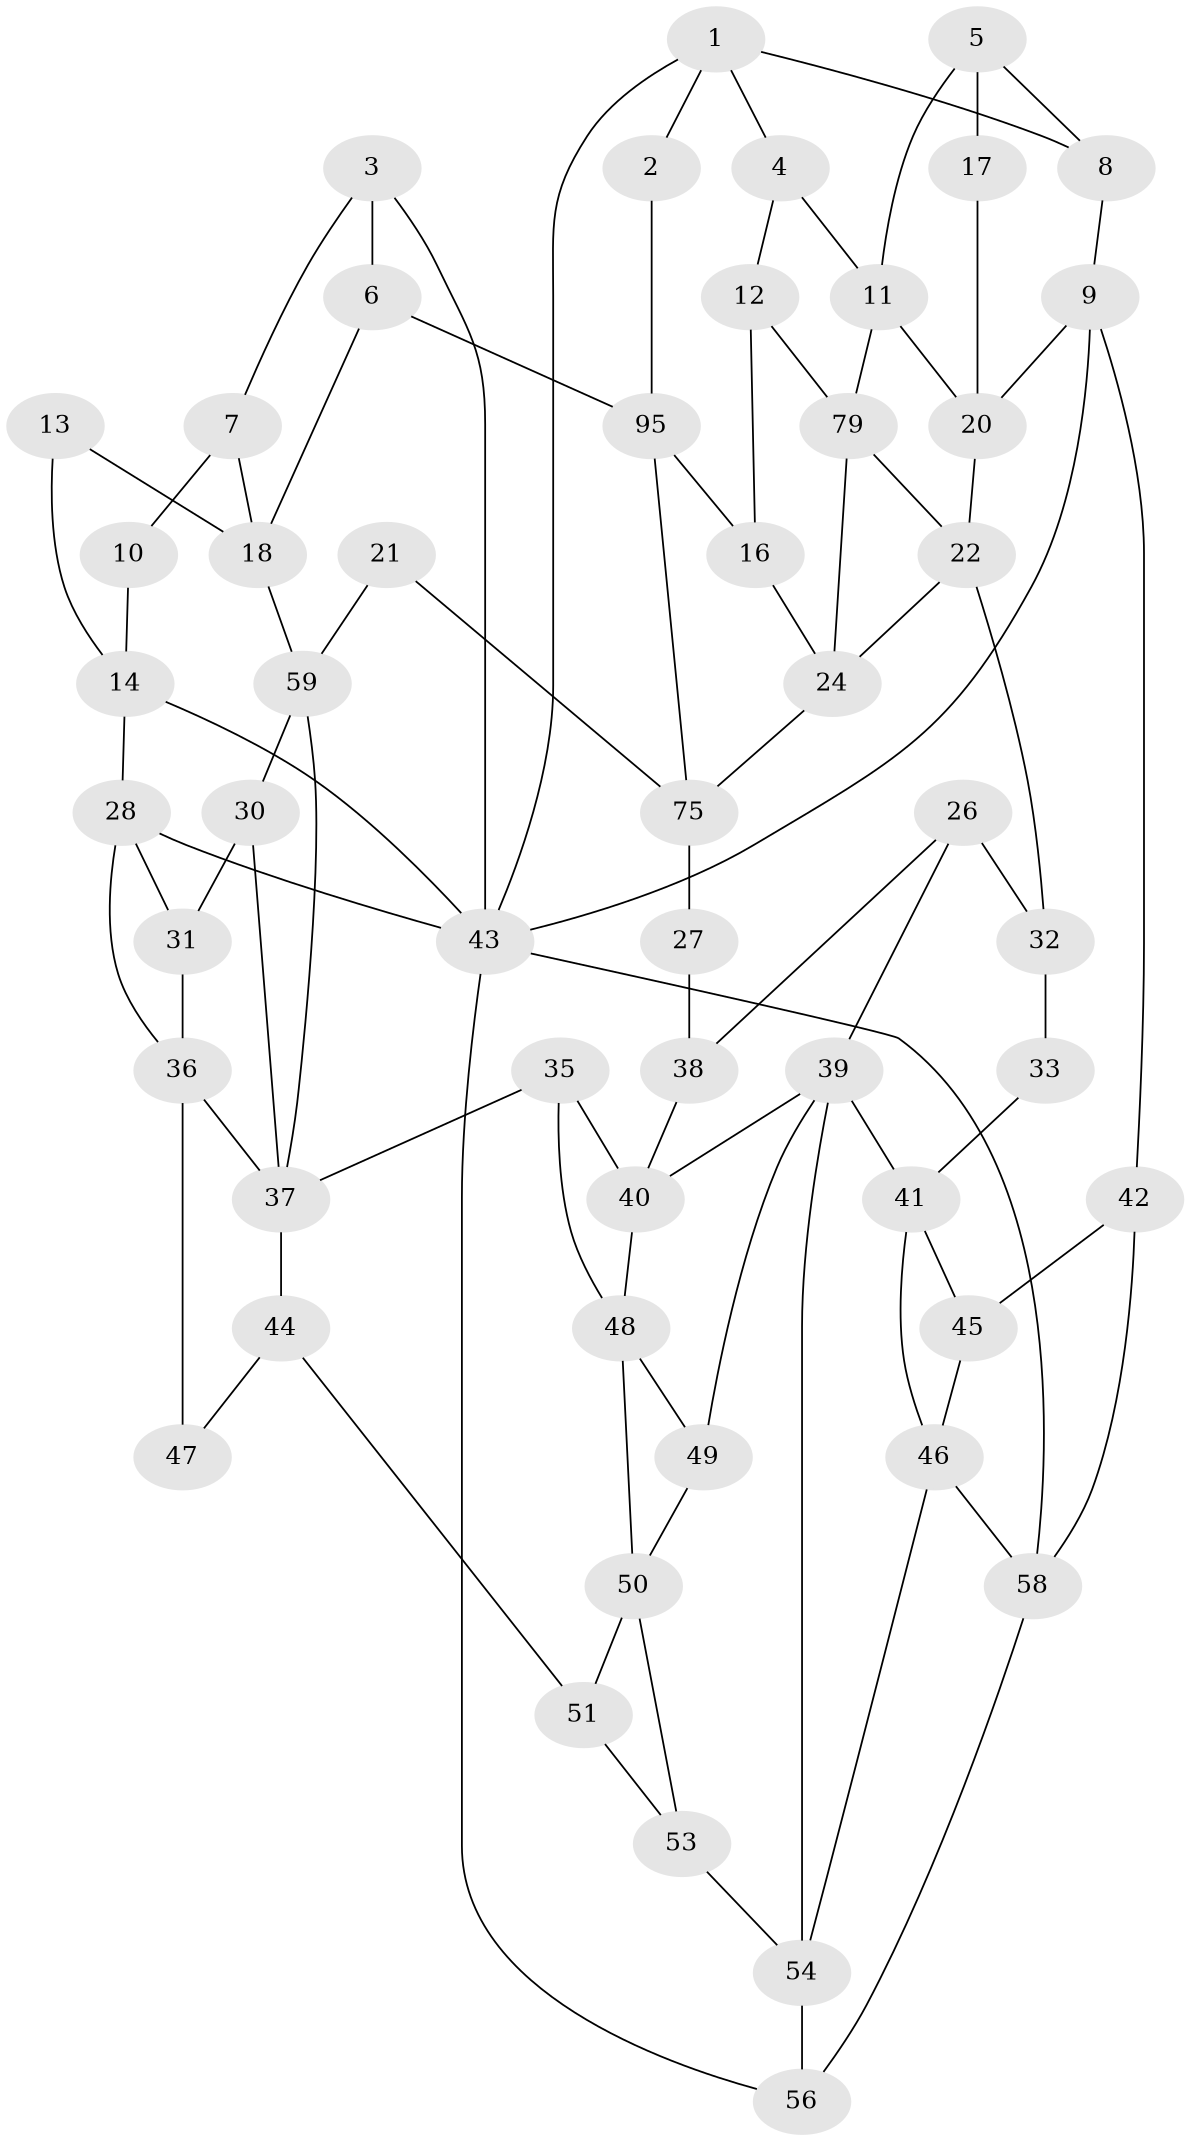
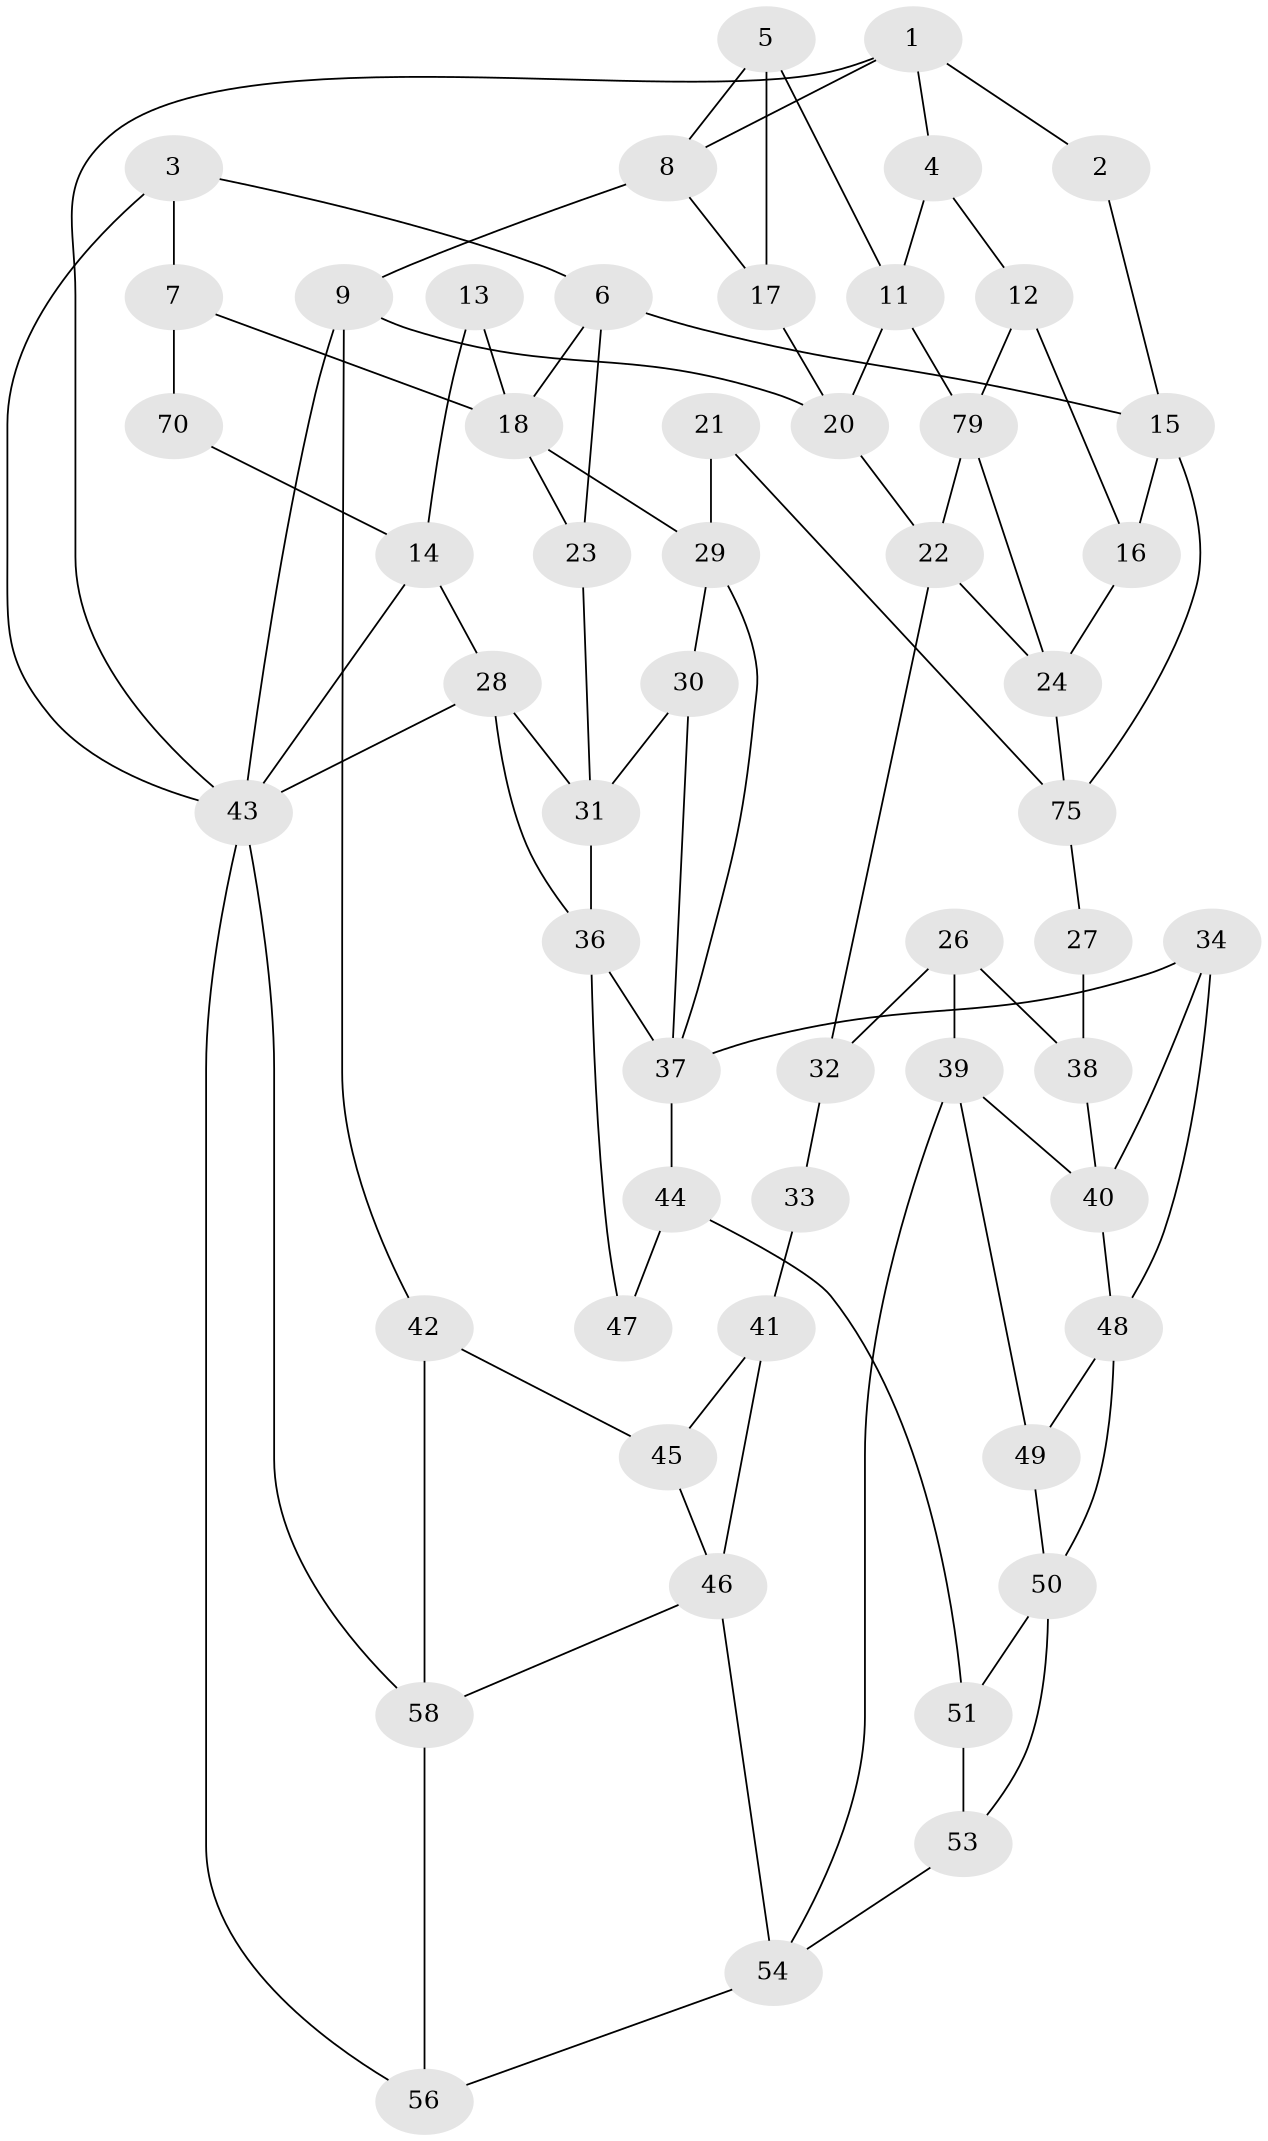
none -> (717, 233)
(652, 426) -> (1166, 426)
(129, 555) -> (174, 426)
none -> (582, 555)
(303, 684) -> (711, 555)
(560, 1071) -> (1212, 942)
(873, 1135) -> none
